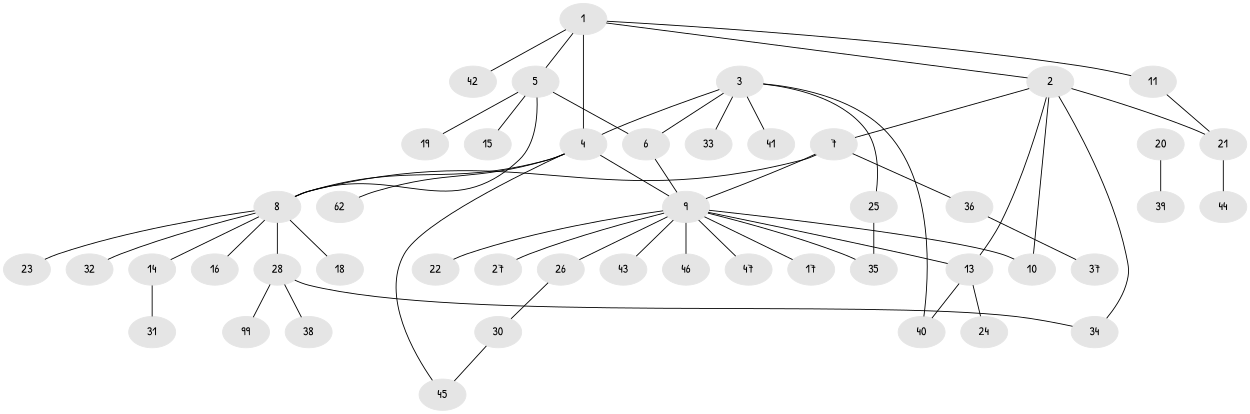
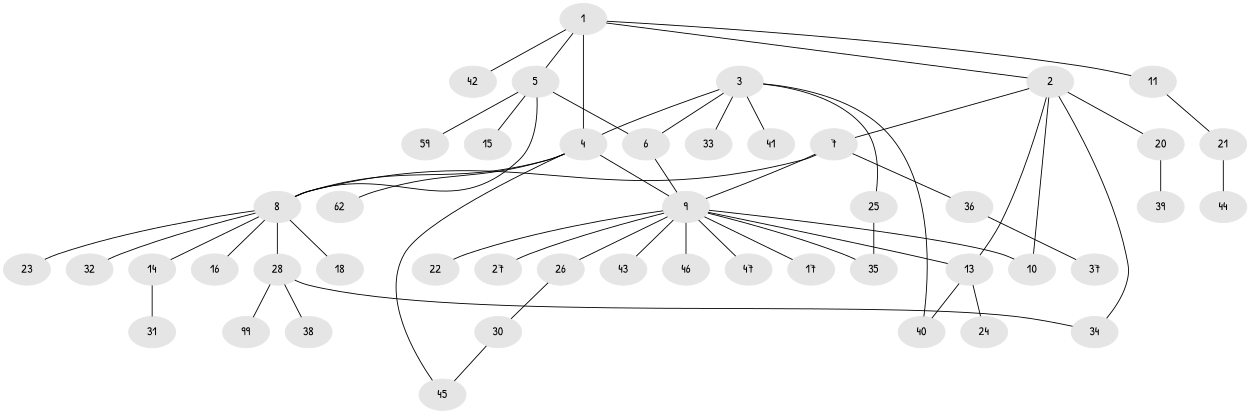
(1139, 110) -> (1105, 113)
(425, 144) -> (425, 144)
